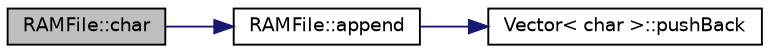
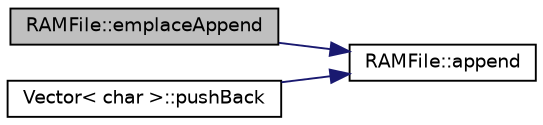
(86, 27) -> (144, 27)
(444, 27) -> (306, 79)
